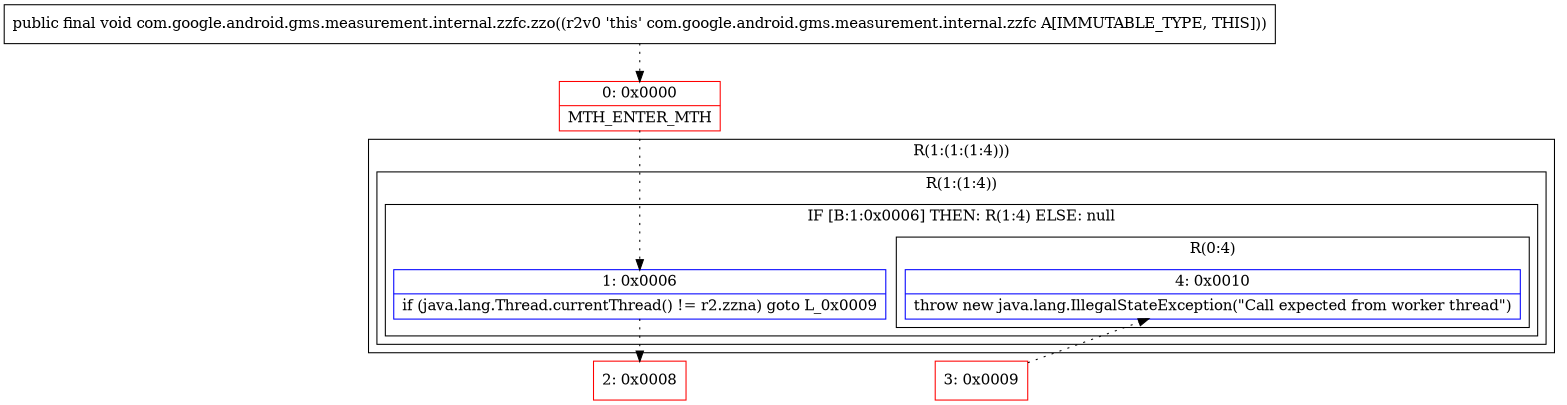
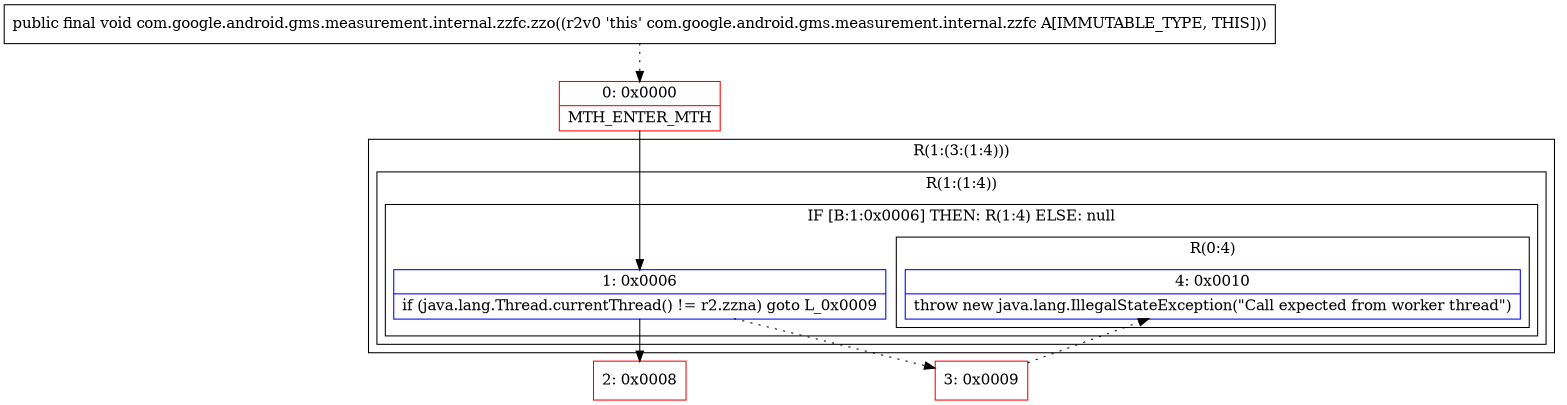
(961, 151) -> (961, 151)
(640, 195) -> (640, 195)
(640, 329) -> (640, 329)
none -> (829, 342)
